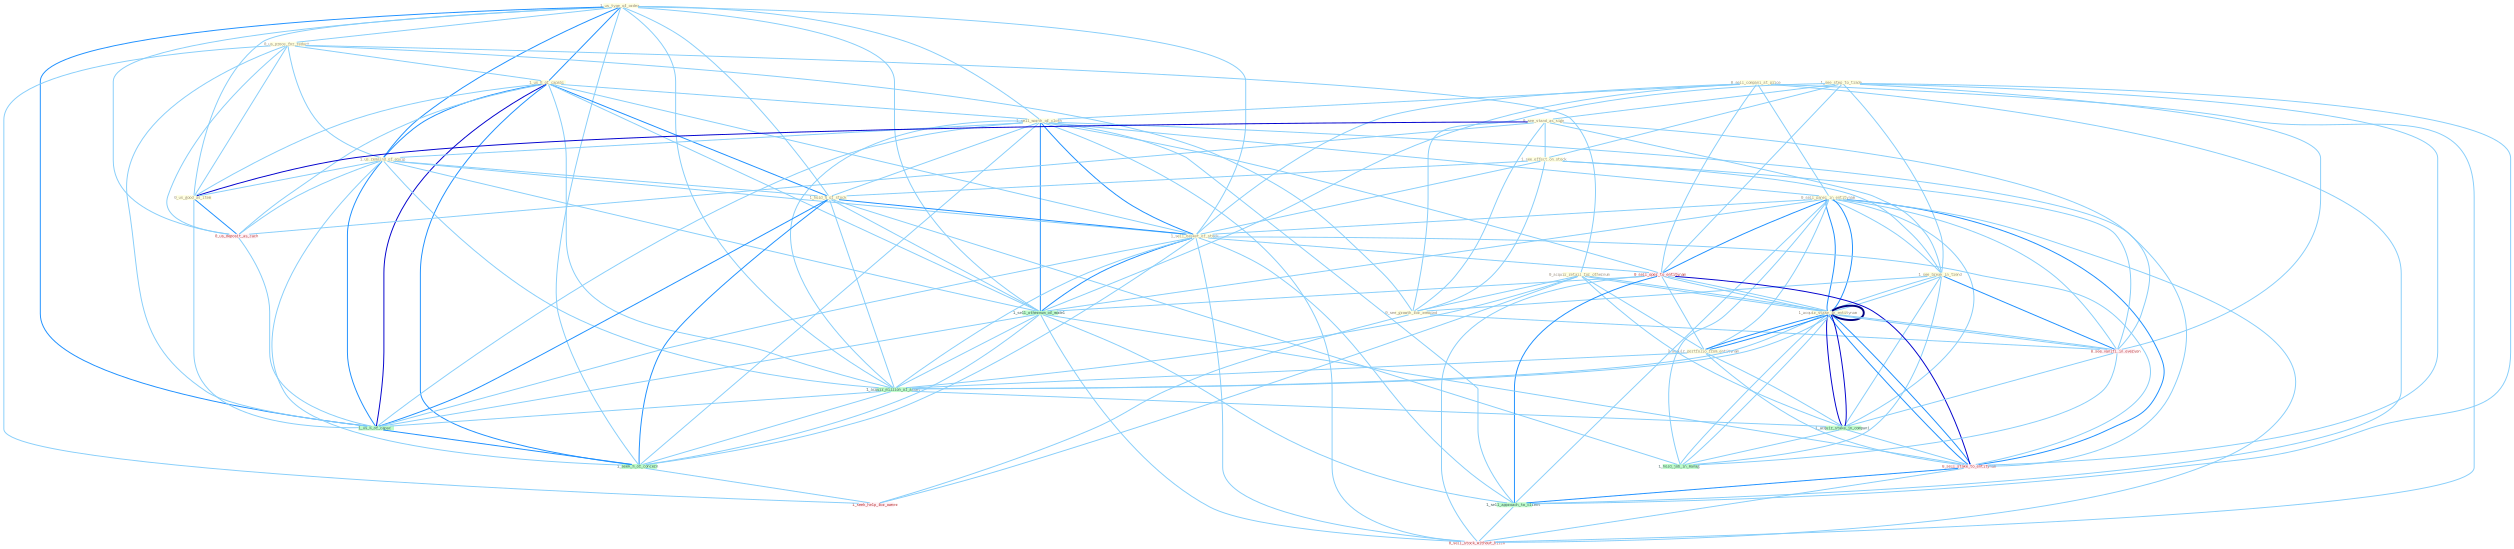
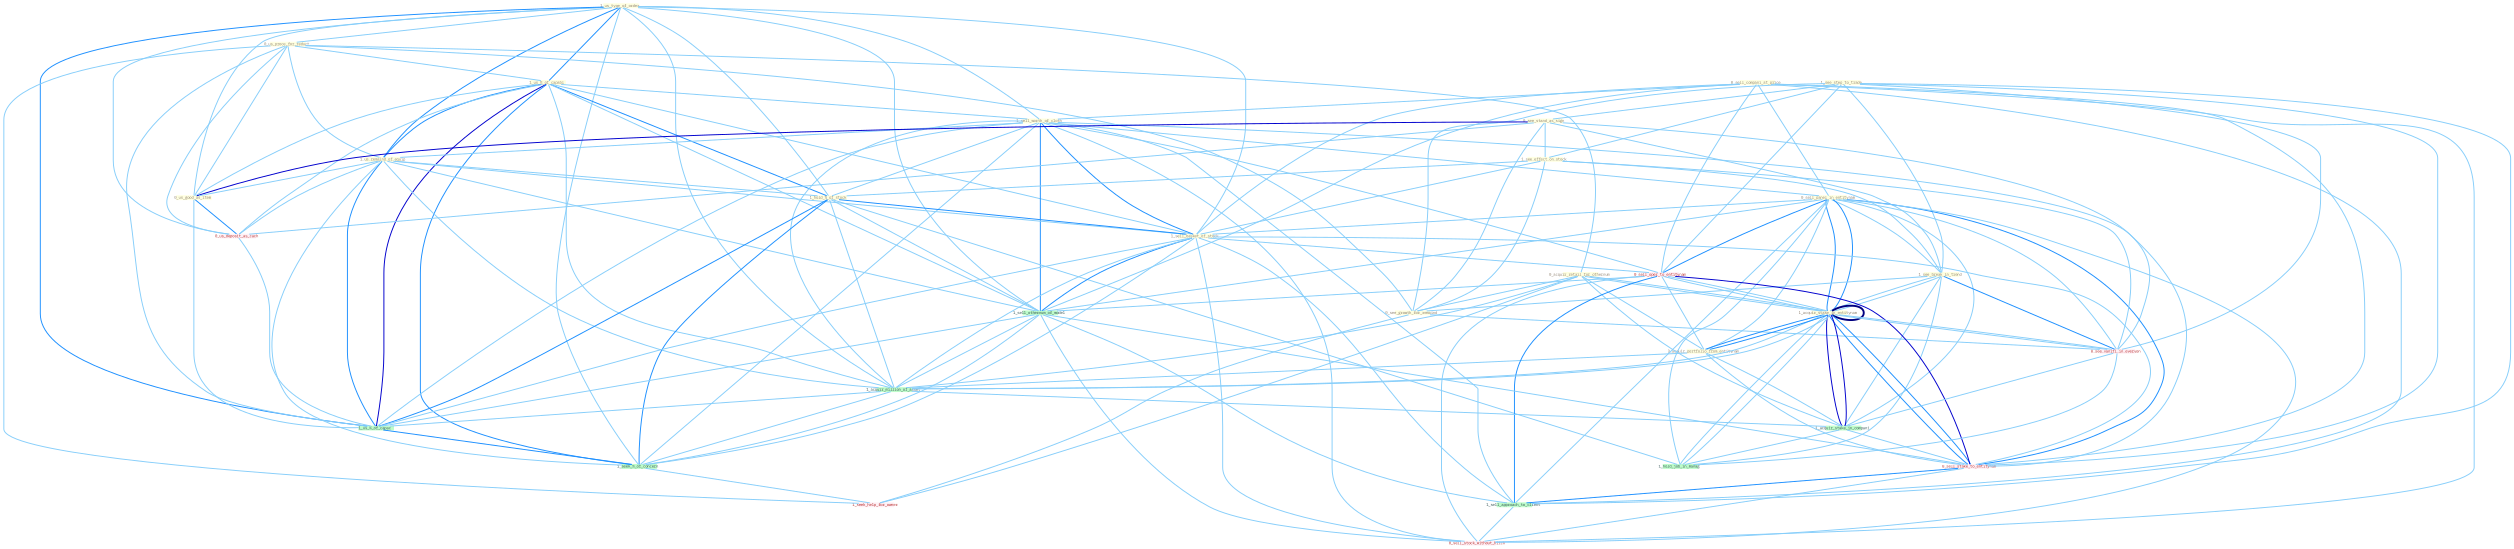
none -> (2308, 171)
